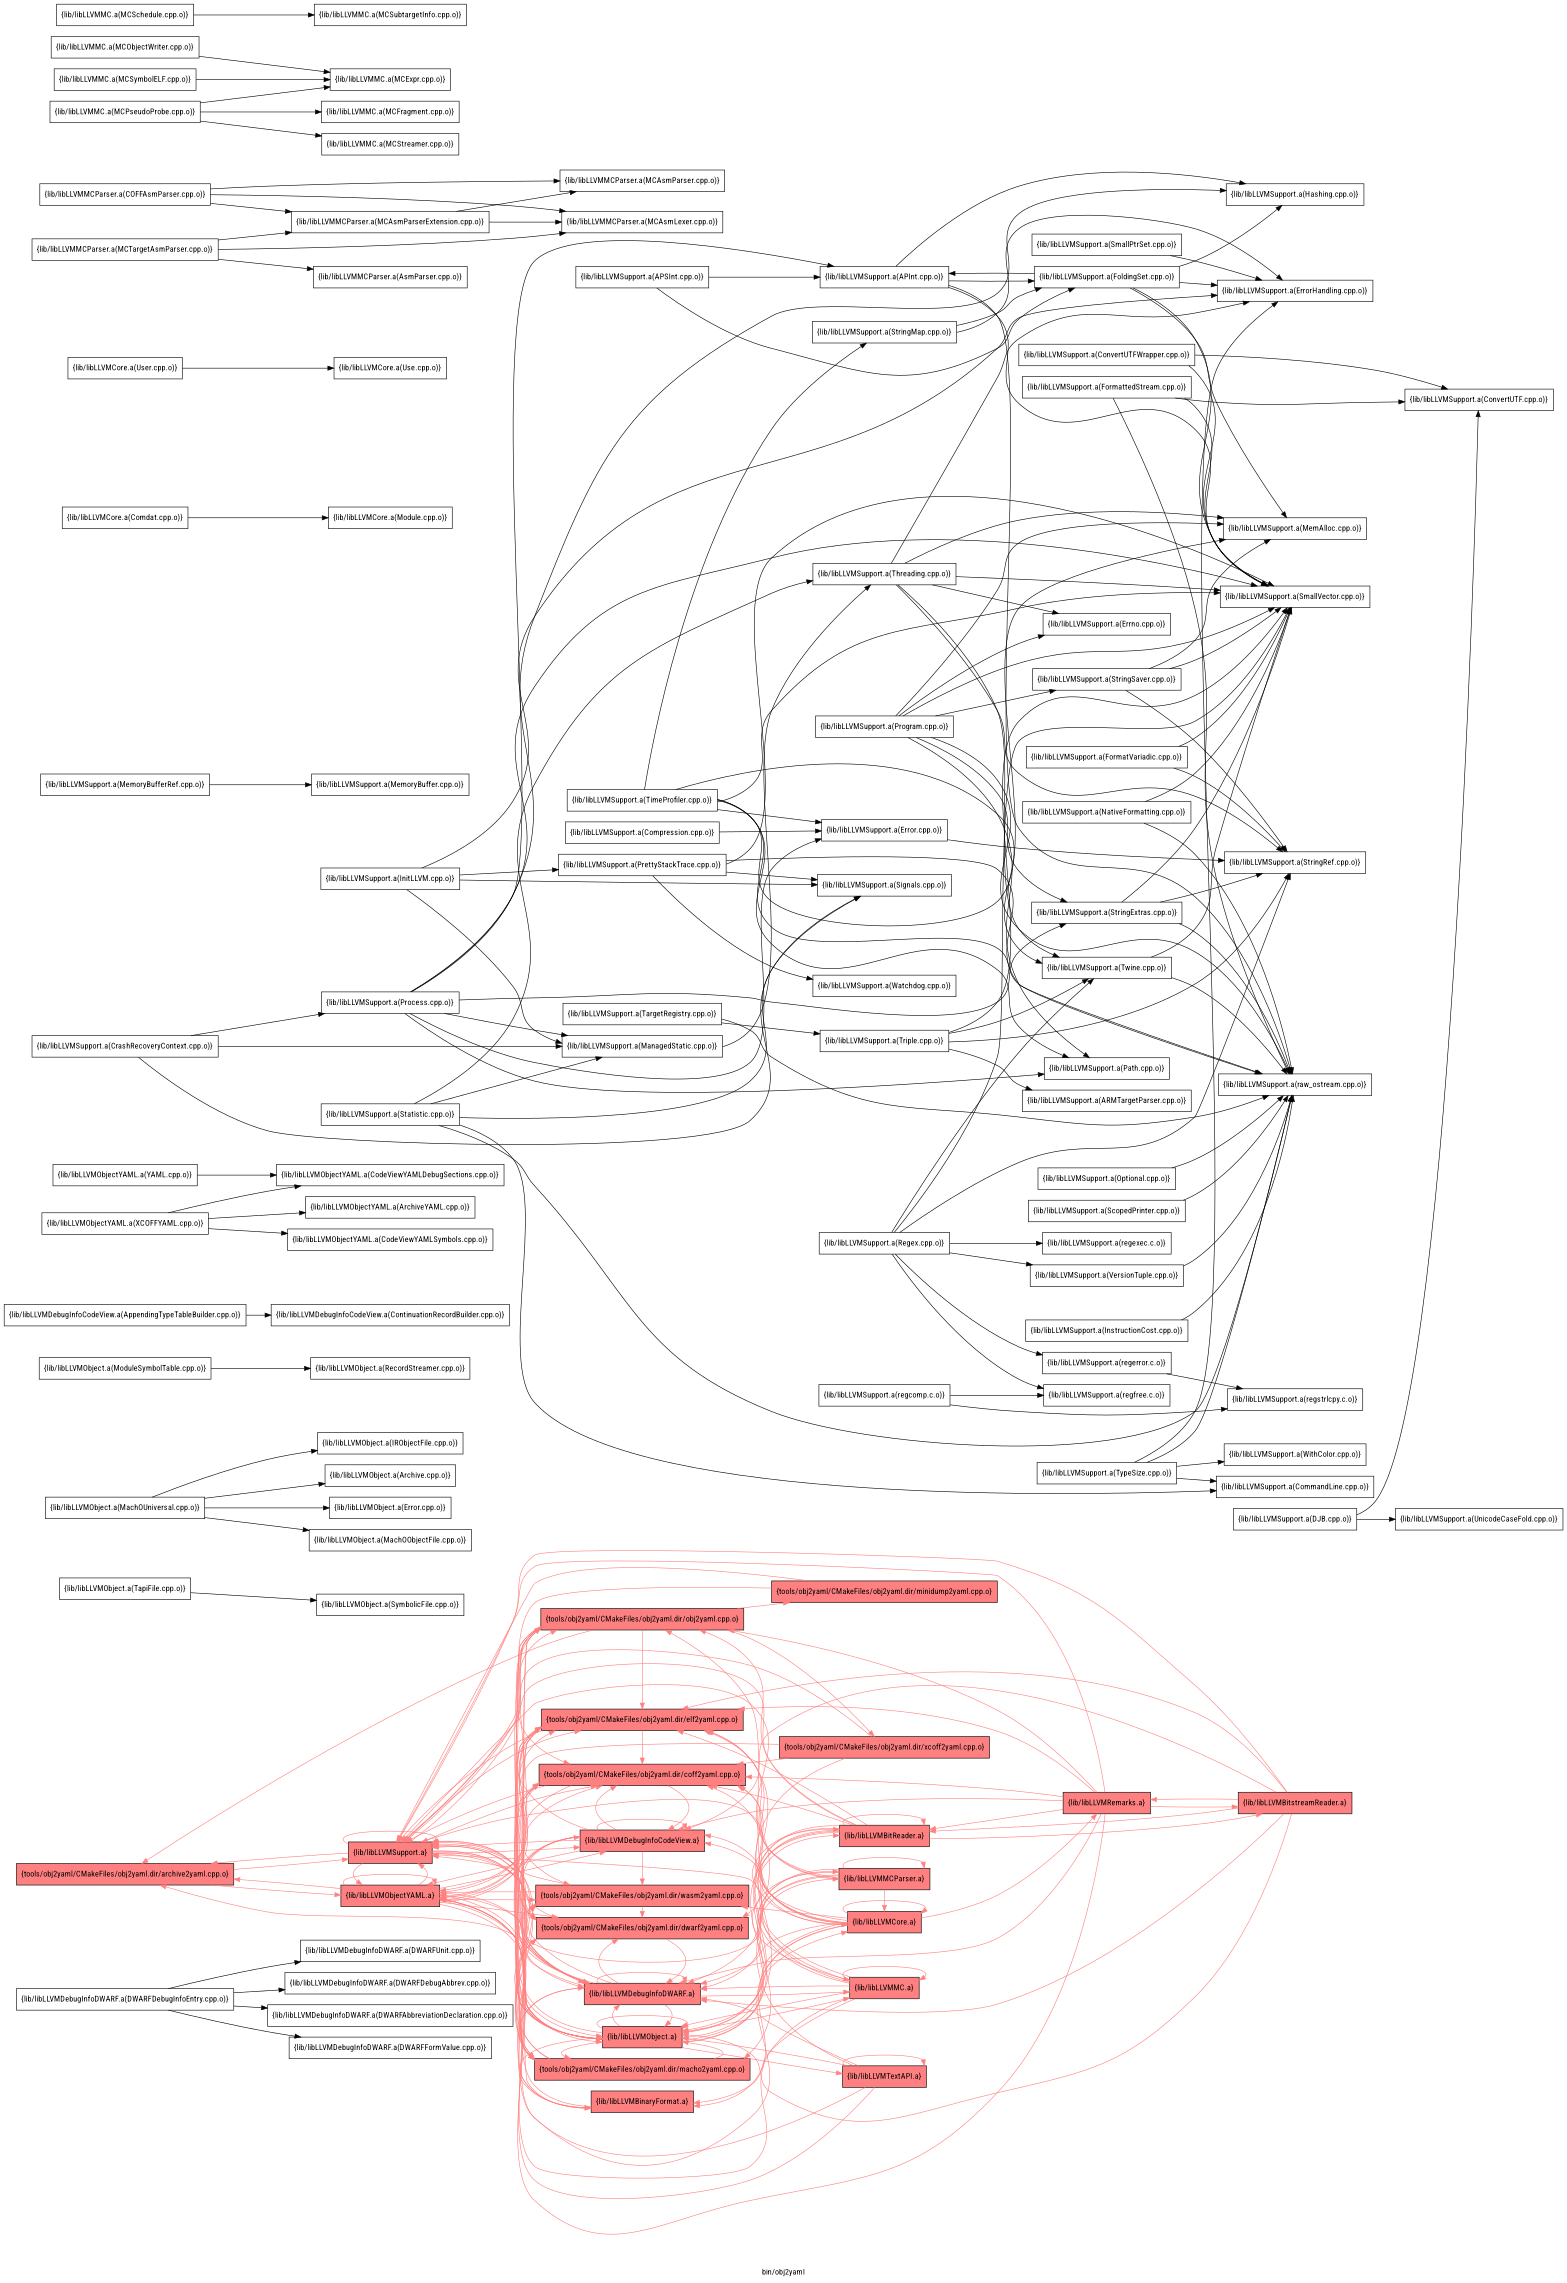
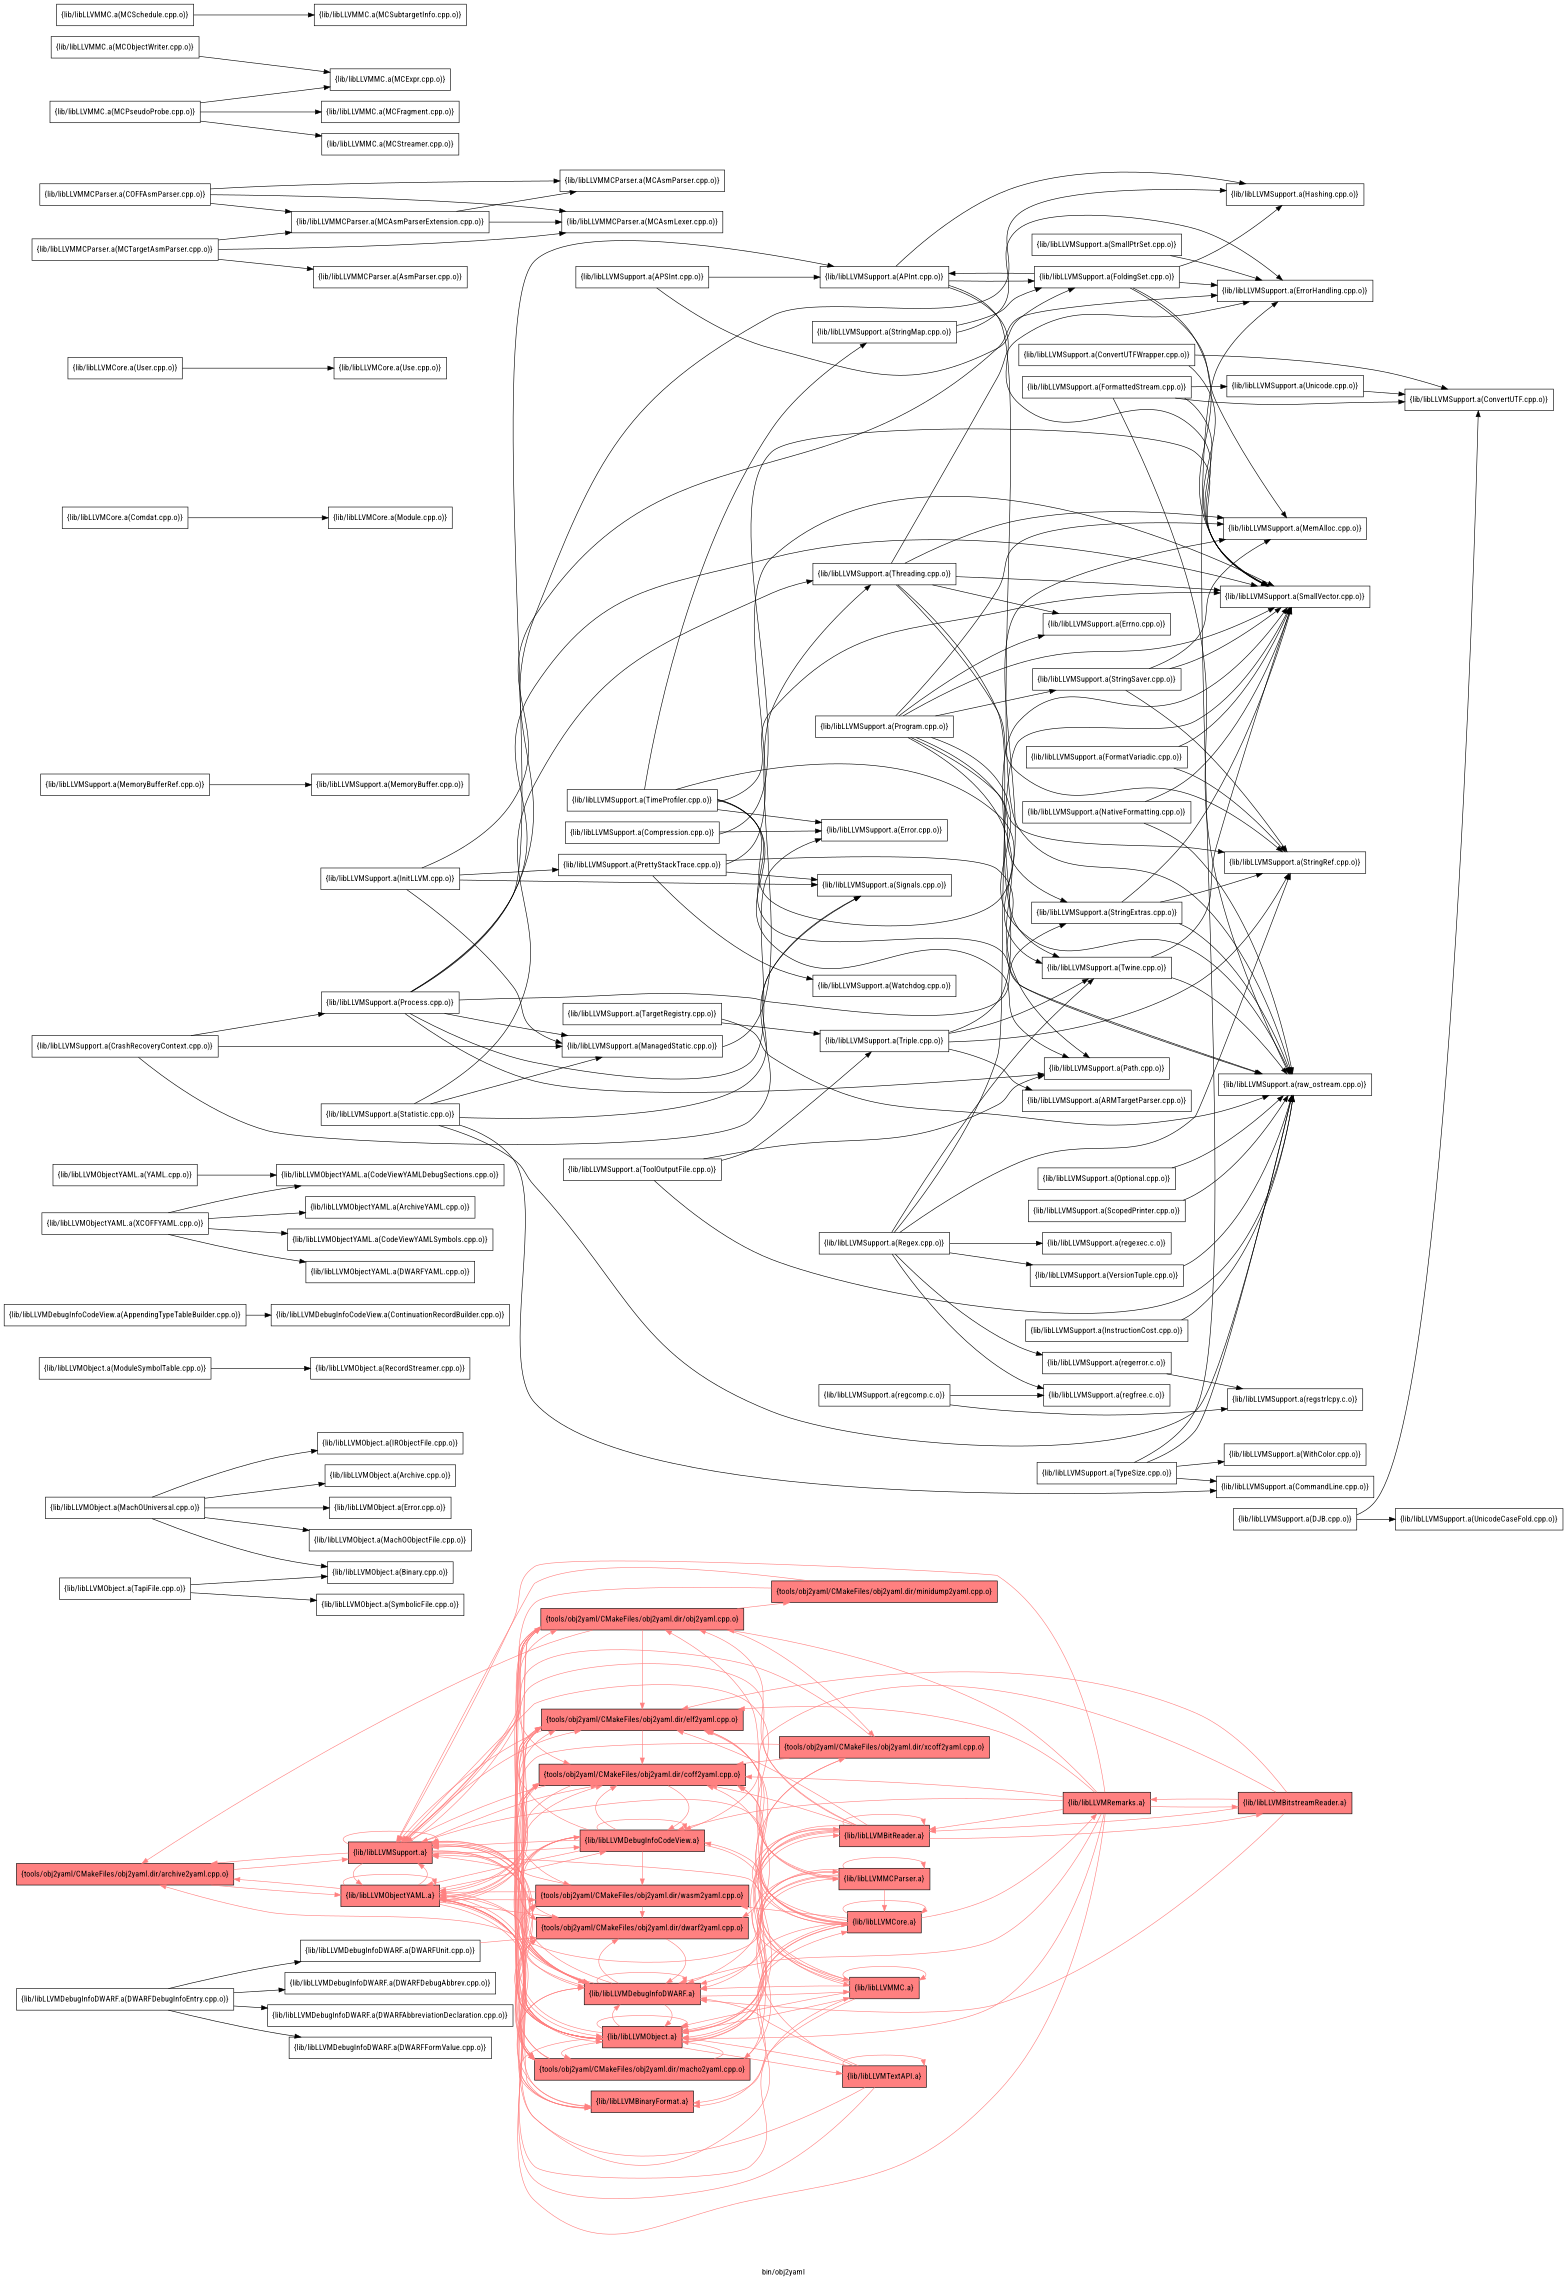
(125, 80) -> none
none -> (1295, 386)
none -> (834, 436)
(1083, 853) -> (1045, 838)
none -> (642, 1170)
none -> (390, 1272)
(797, 1553) -> none
none -> (390, 1573)
(496, 1865) -> (505, 1941)
(517, 1895) -> (762, 1893)
(774, 1936) -> (762, 1921)
none -> (525, 1997)
(1040, 2083) -> (955, 2020)
